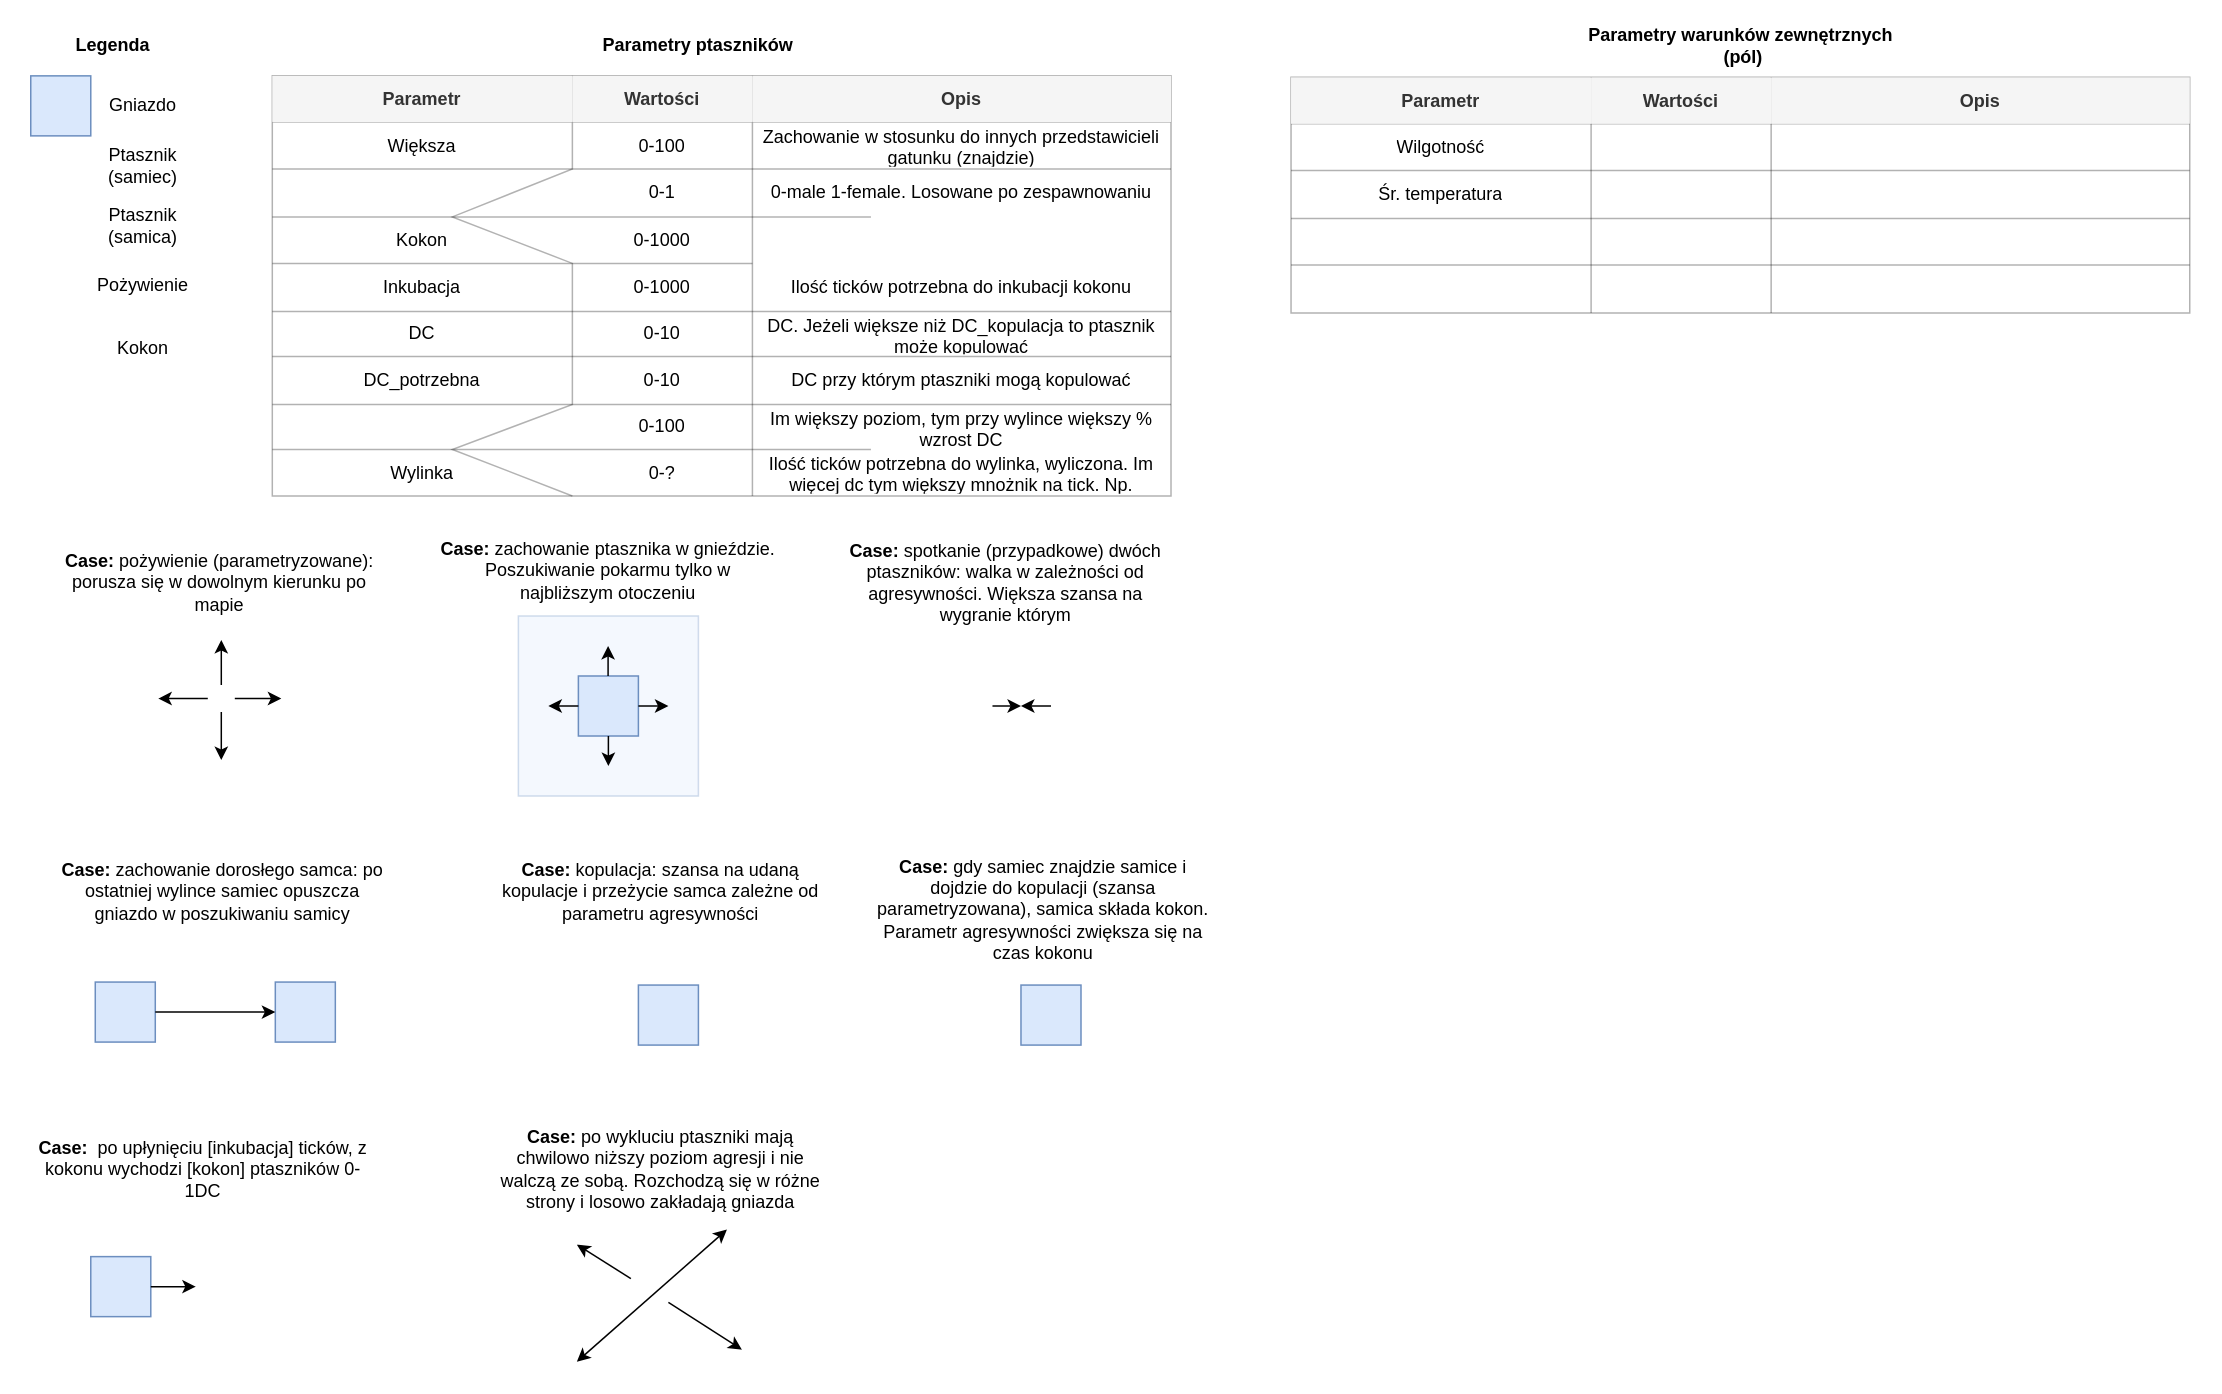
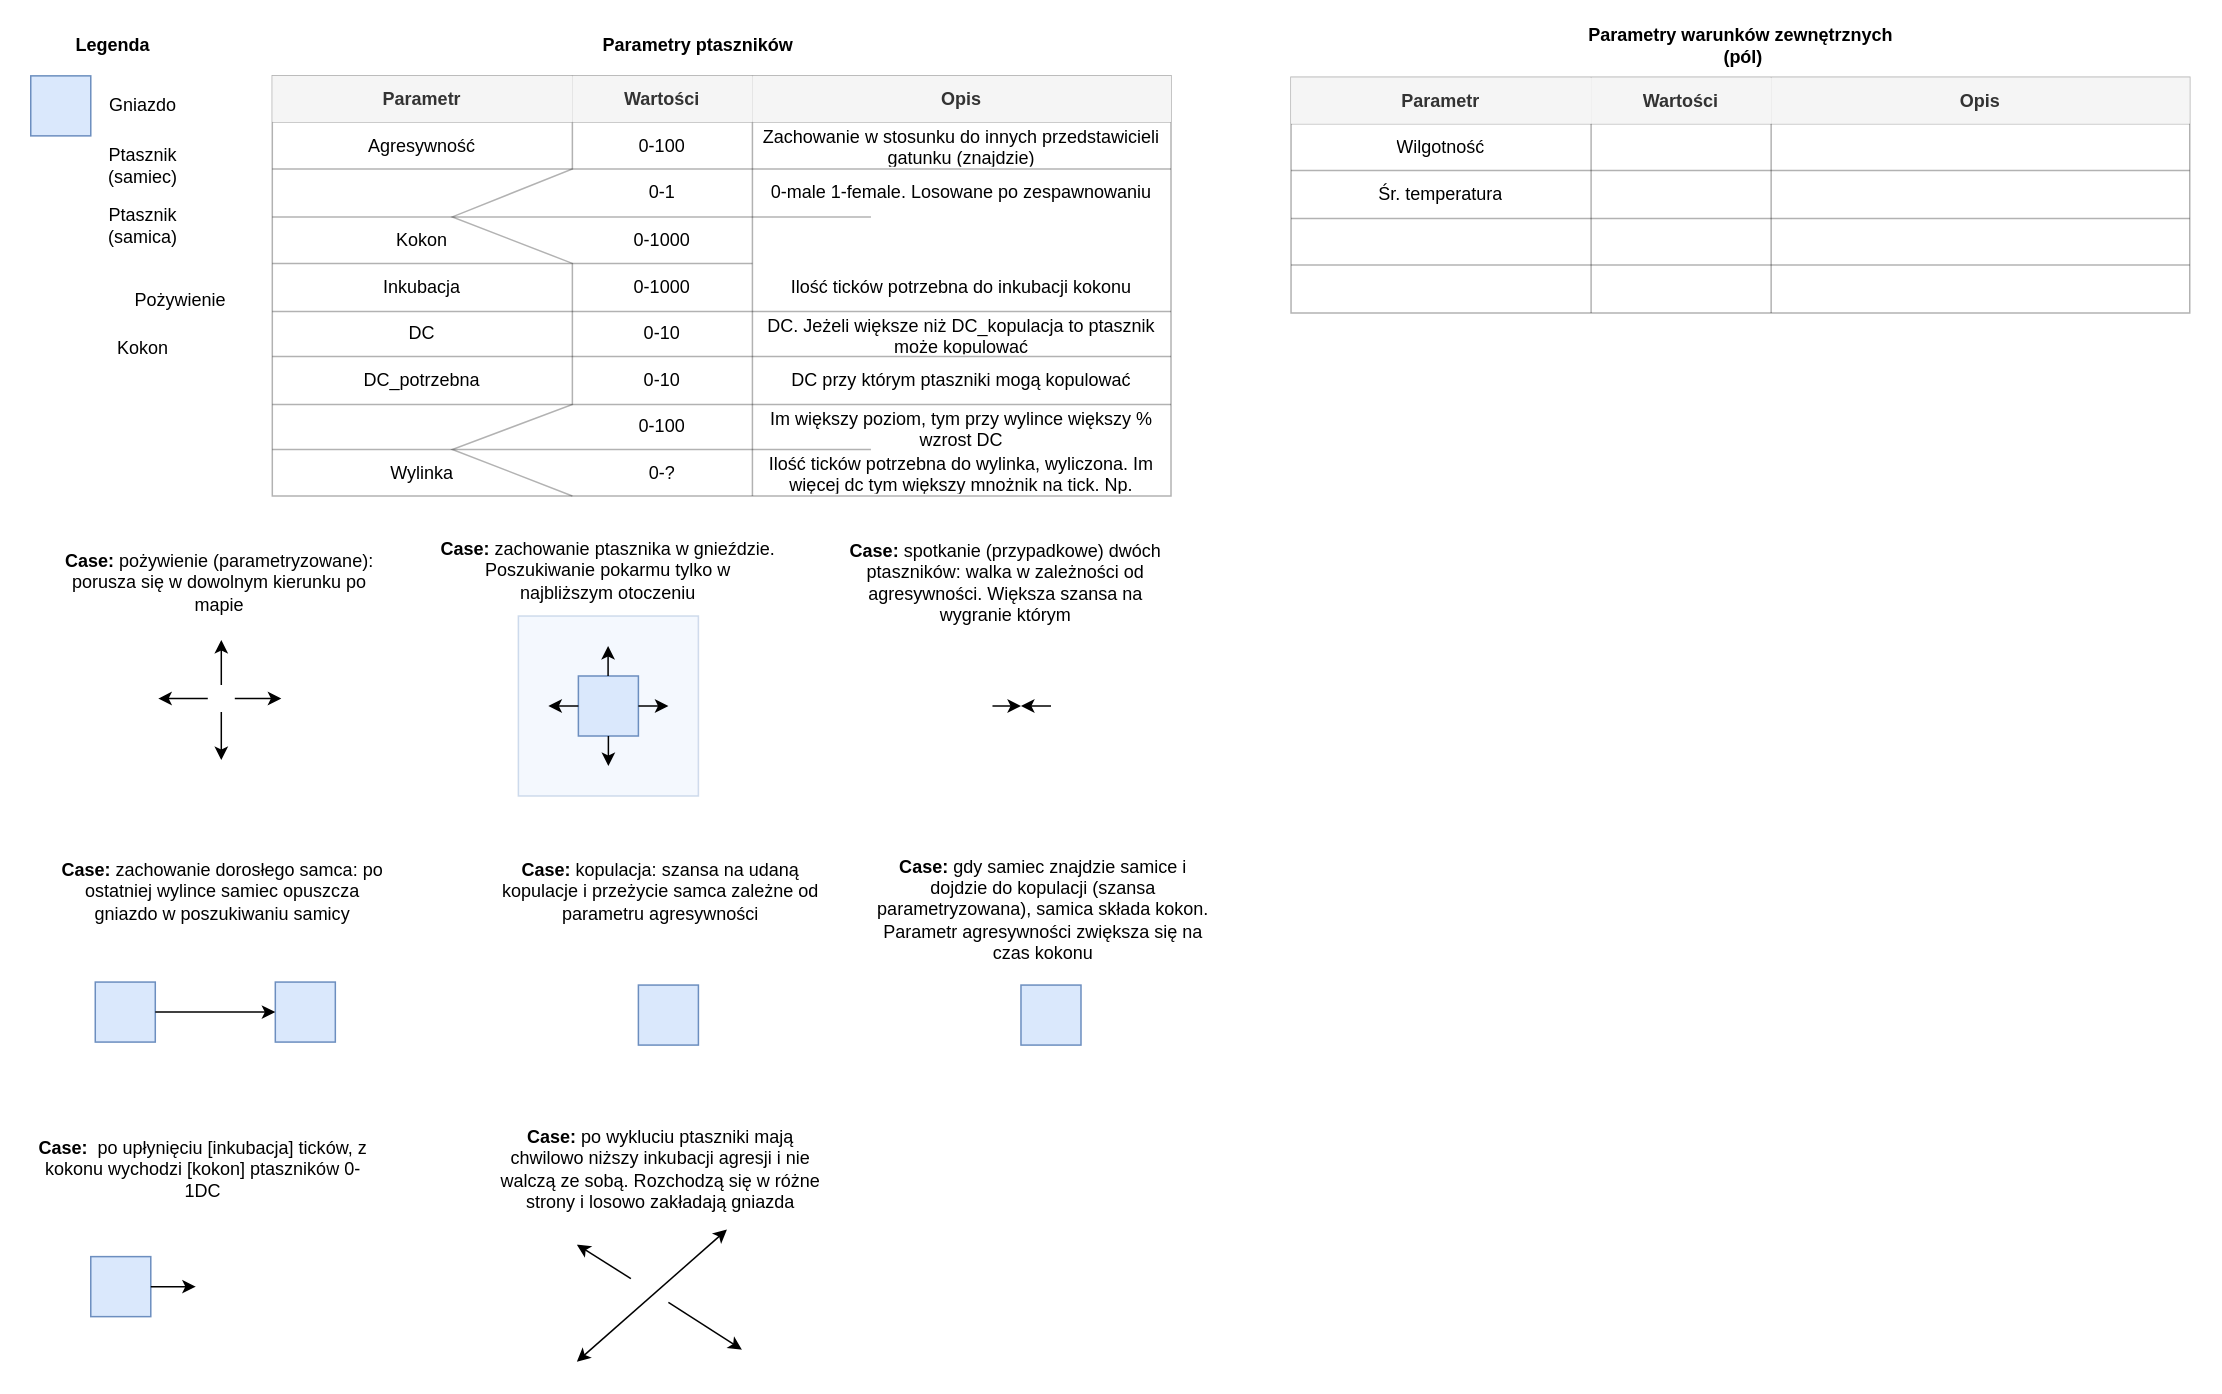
(422, 146) -> (422, 146)
(143, 286) -> (181, 301)
(661, 1169) -> (661, 1169)
